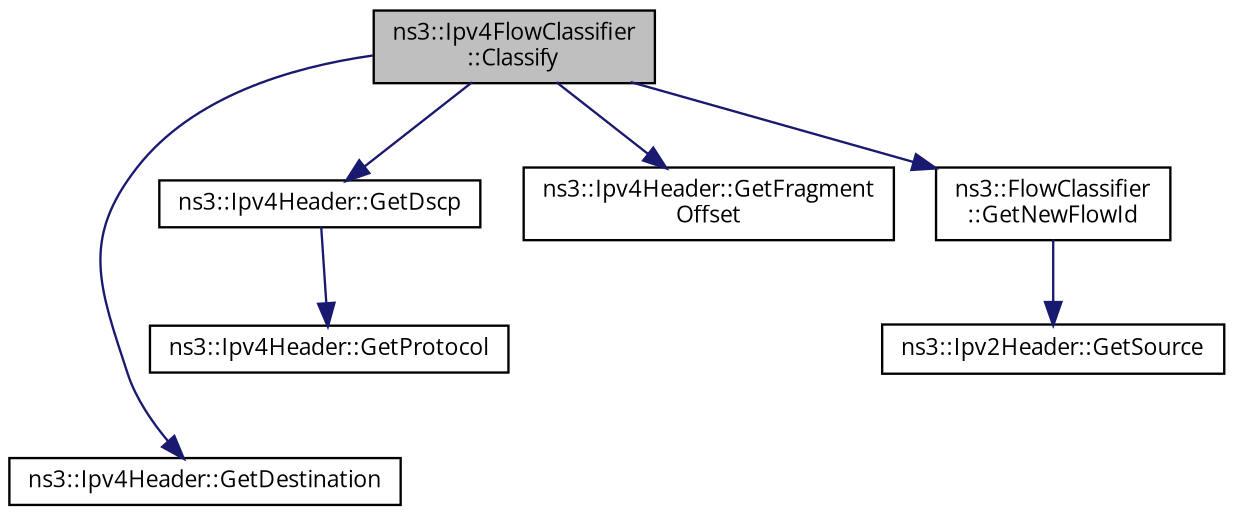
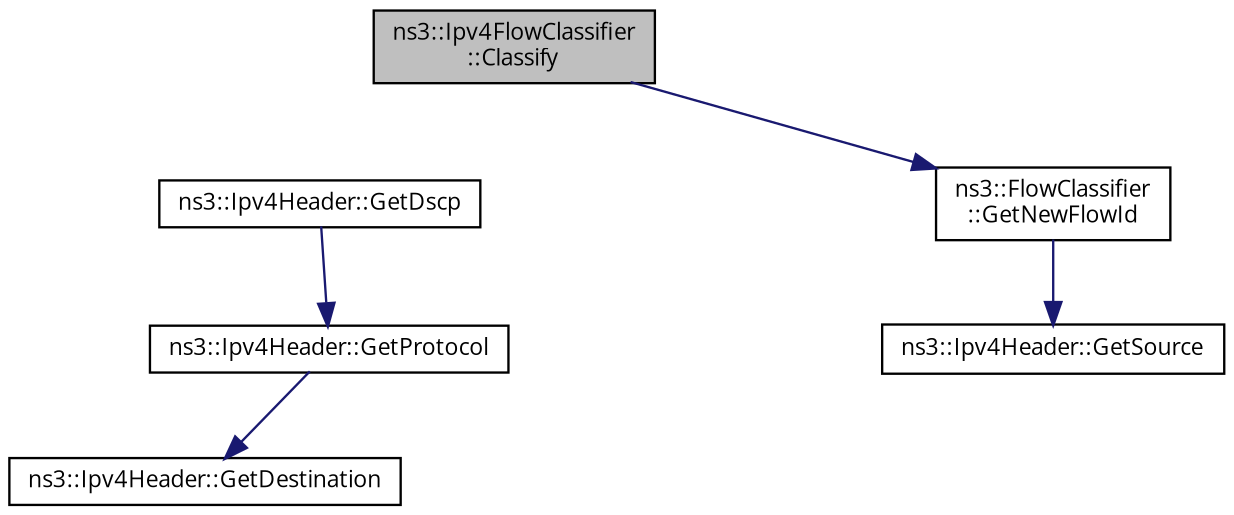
(418, 124) -> none
(128, 180) -> (275, 407)
(709, 204) -> none
(1053, 349) -> (1053, 349)
